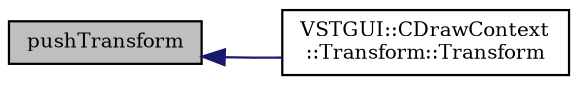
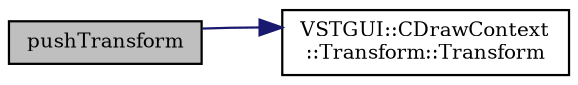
(254, 58) -> (231, 28)
